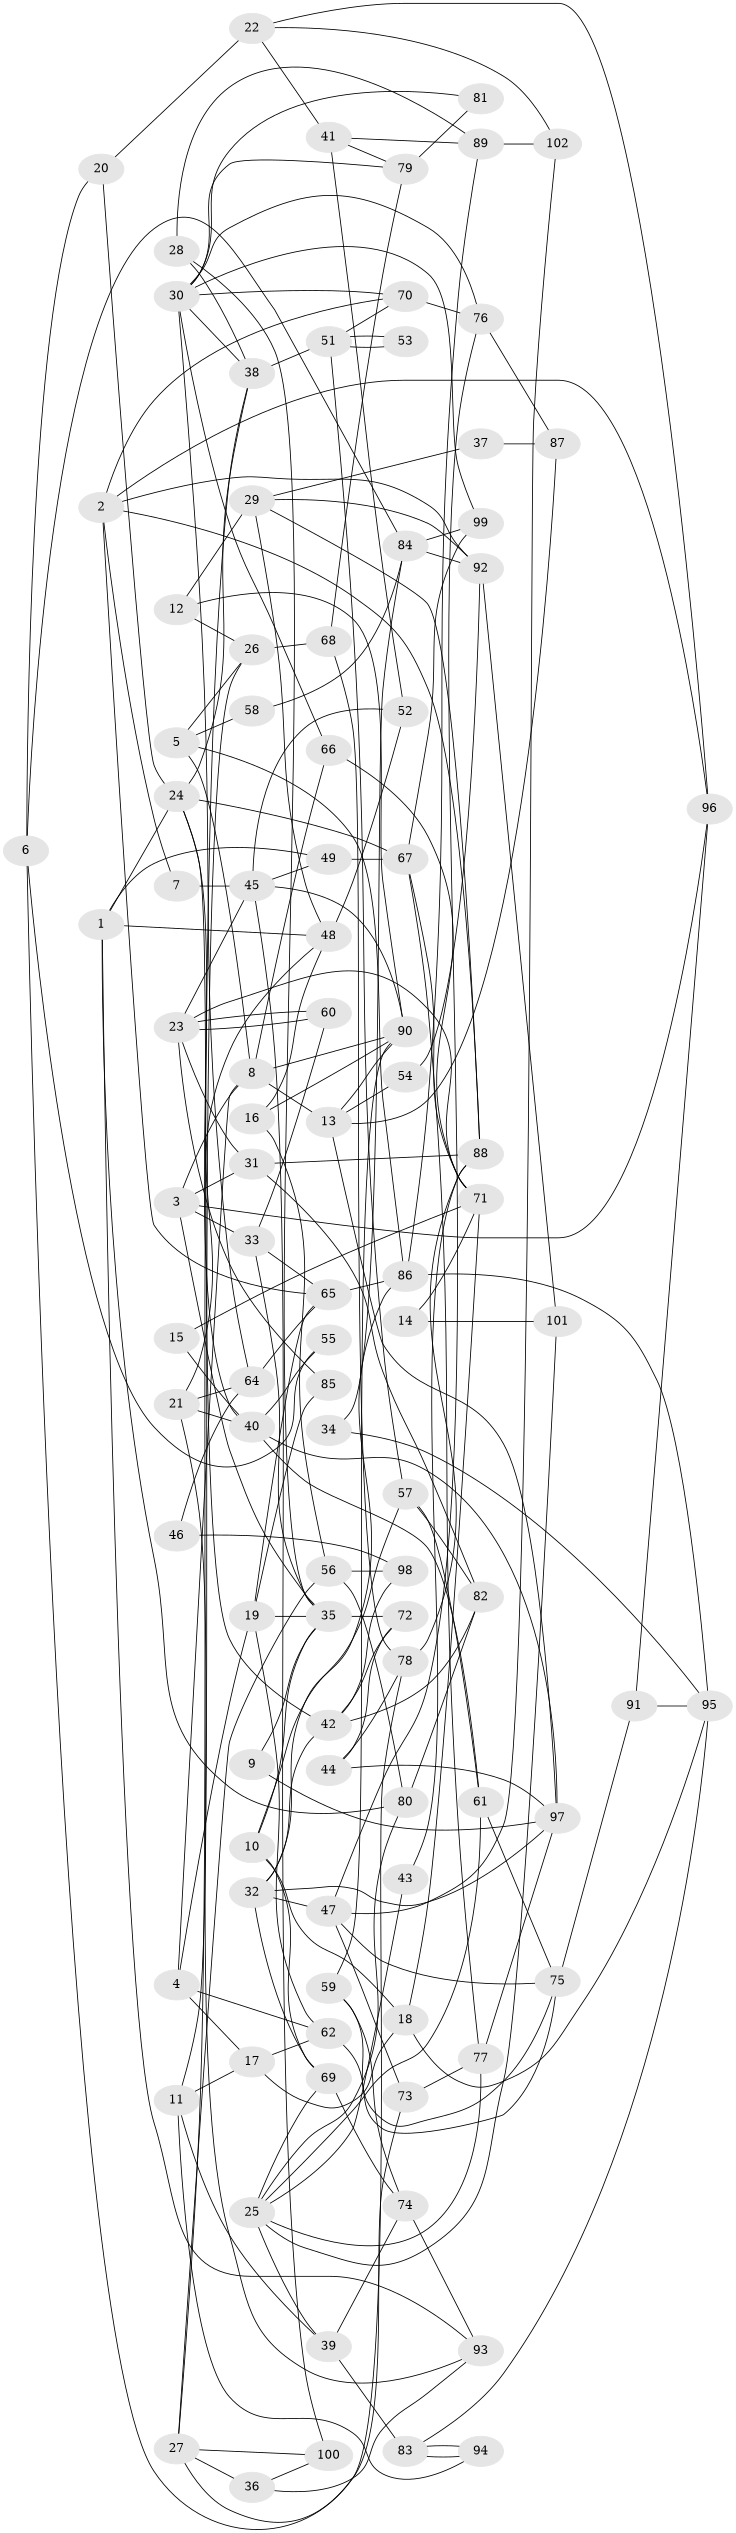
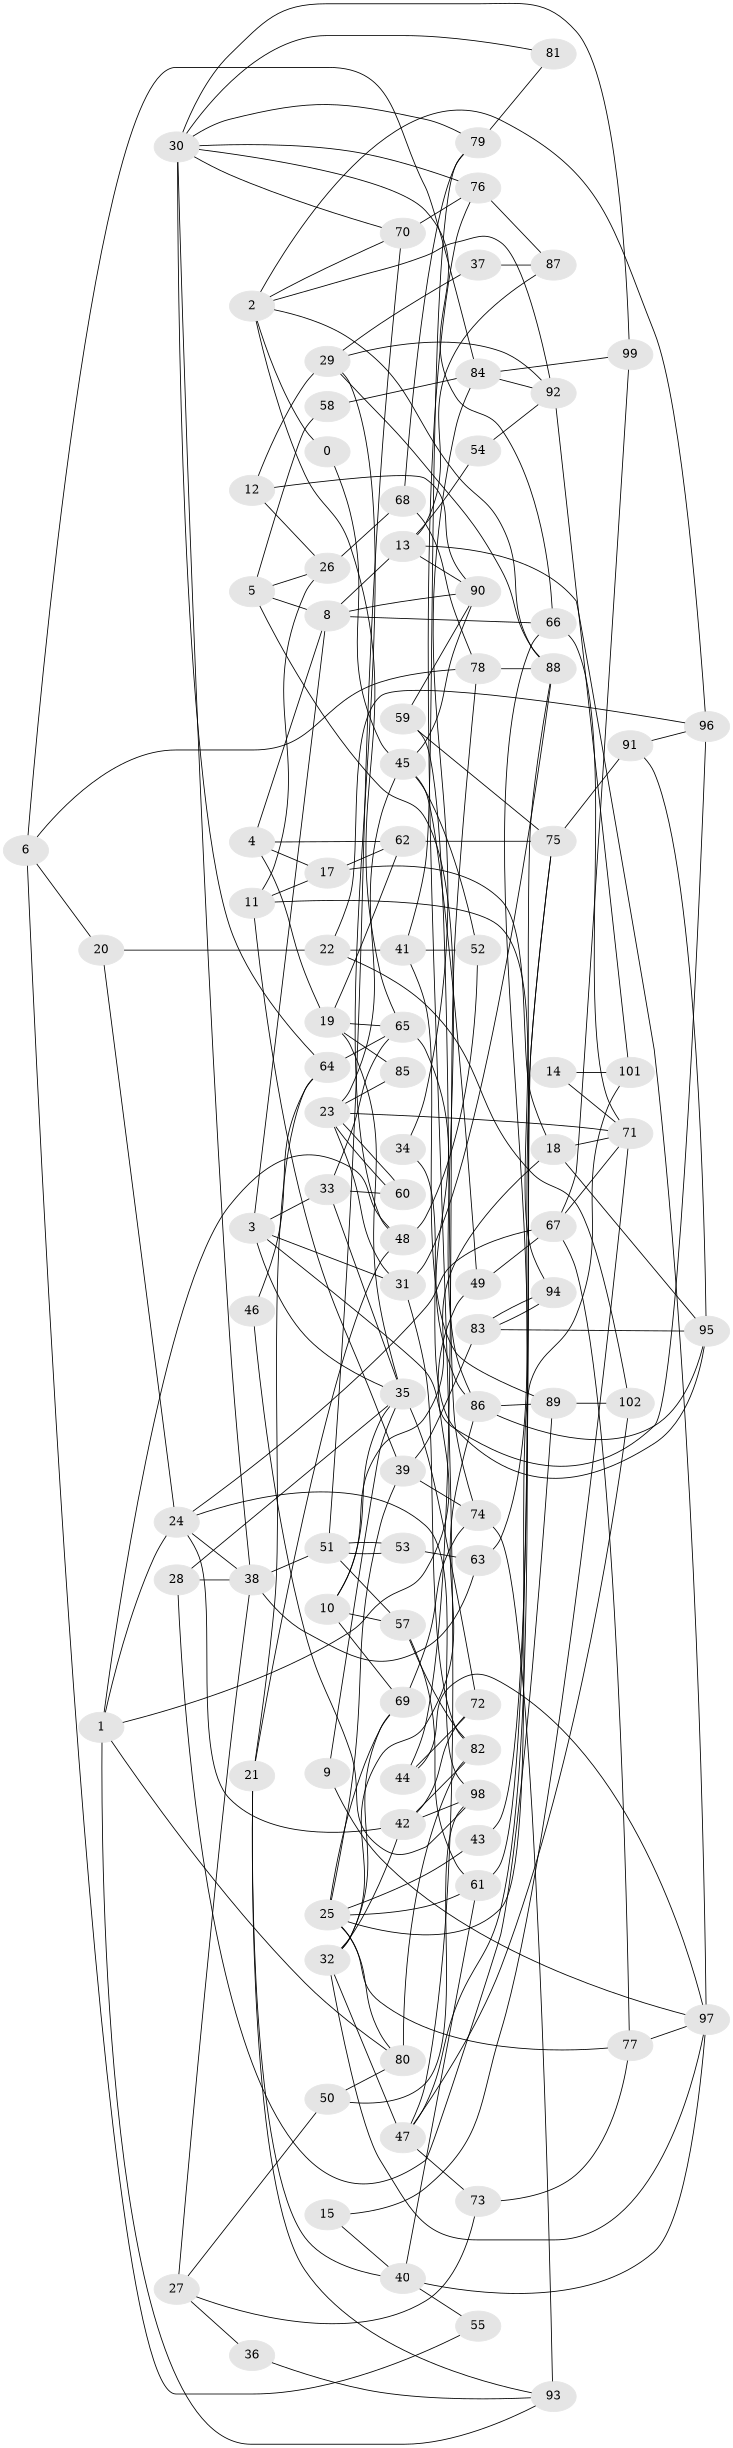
(177, 886) -> (327, 452)
(205, 1114) -> (426, 1526)
(252, 1119) -> none
none -> (478, 1561)
(329, 1571) -> (327, 2099)
(329, 2456) -> none
